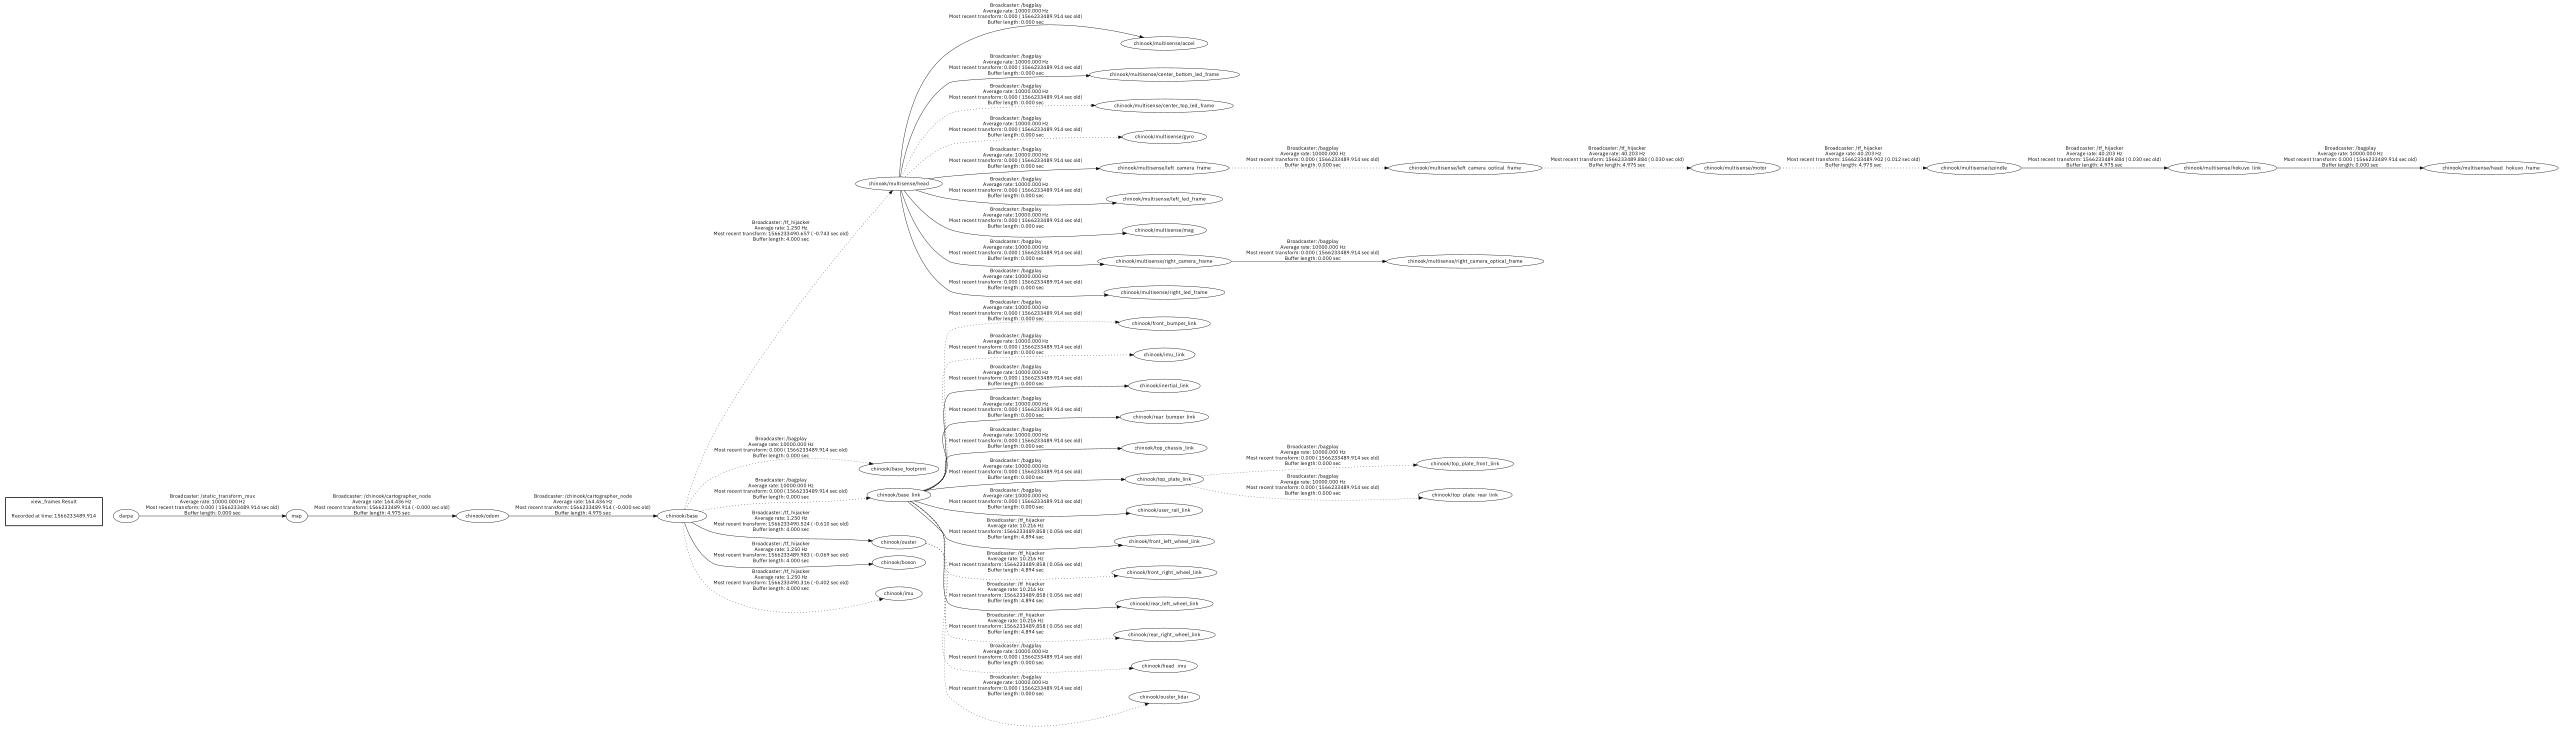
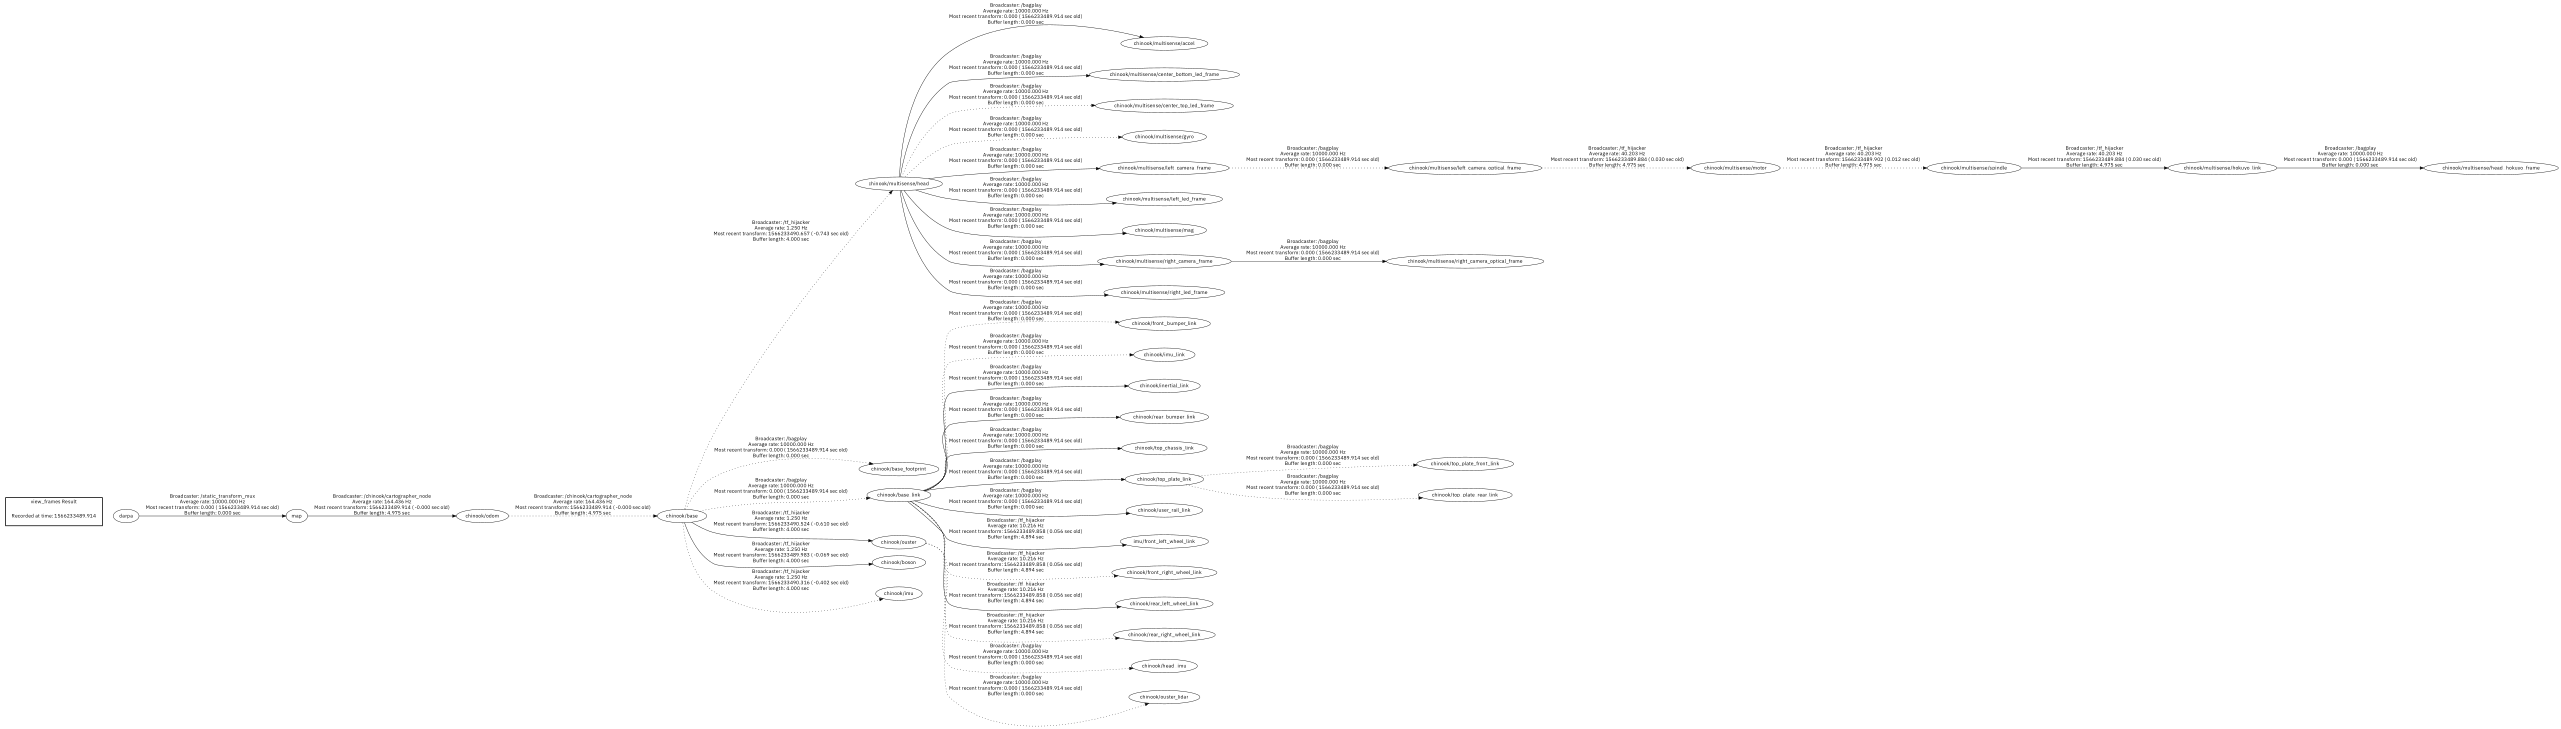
(581, 516) -> (581, 516)
(1164, 542) -> (1164, 542)
